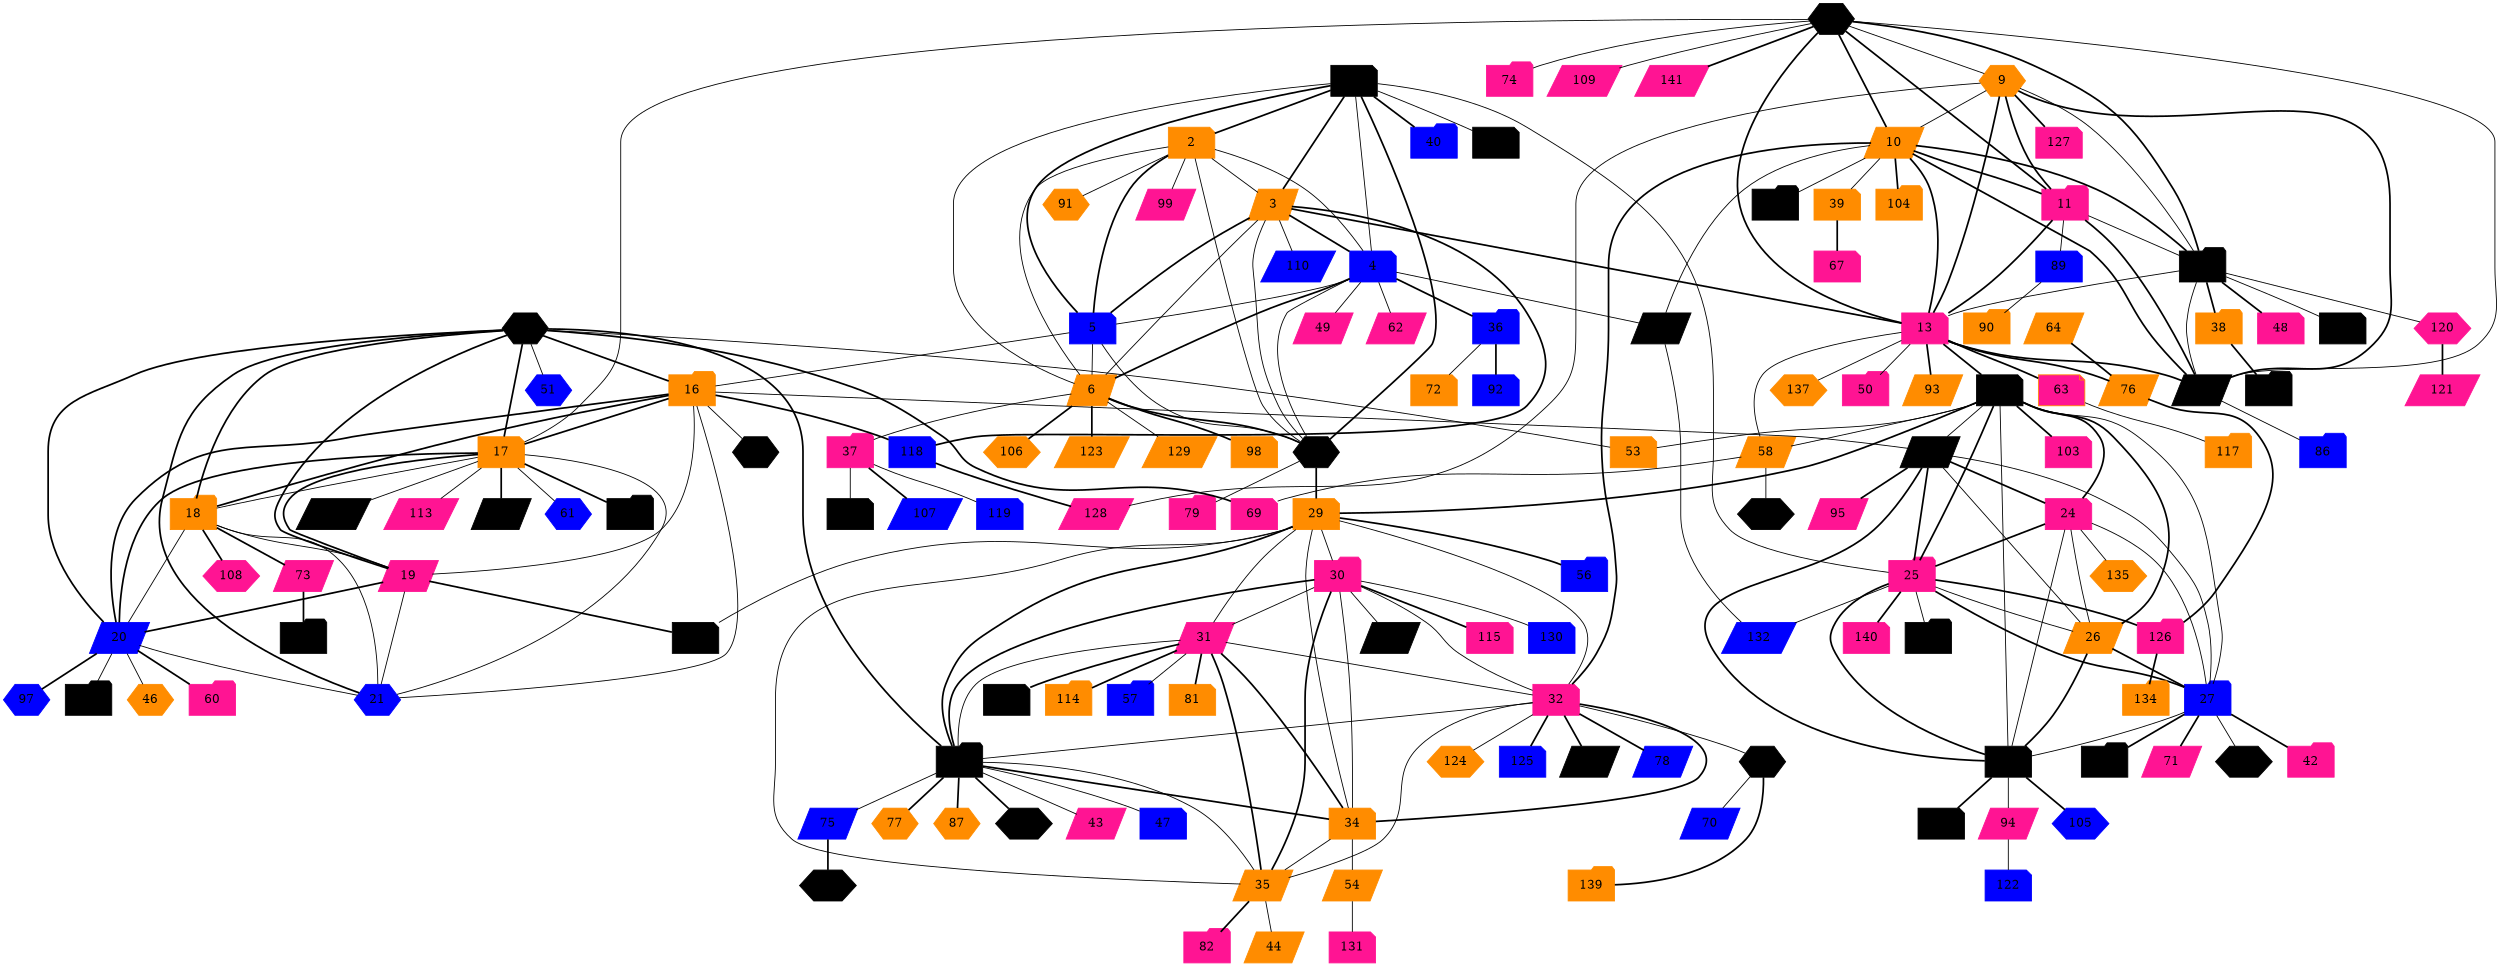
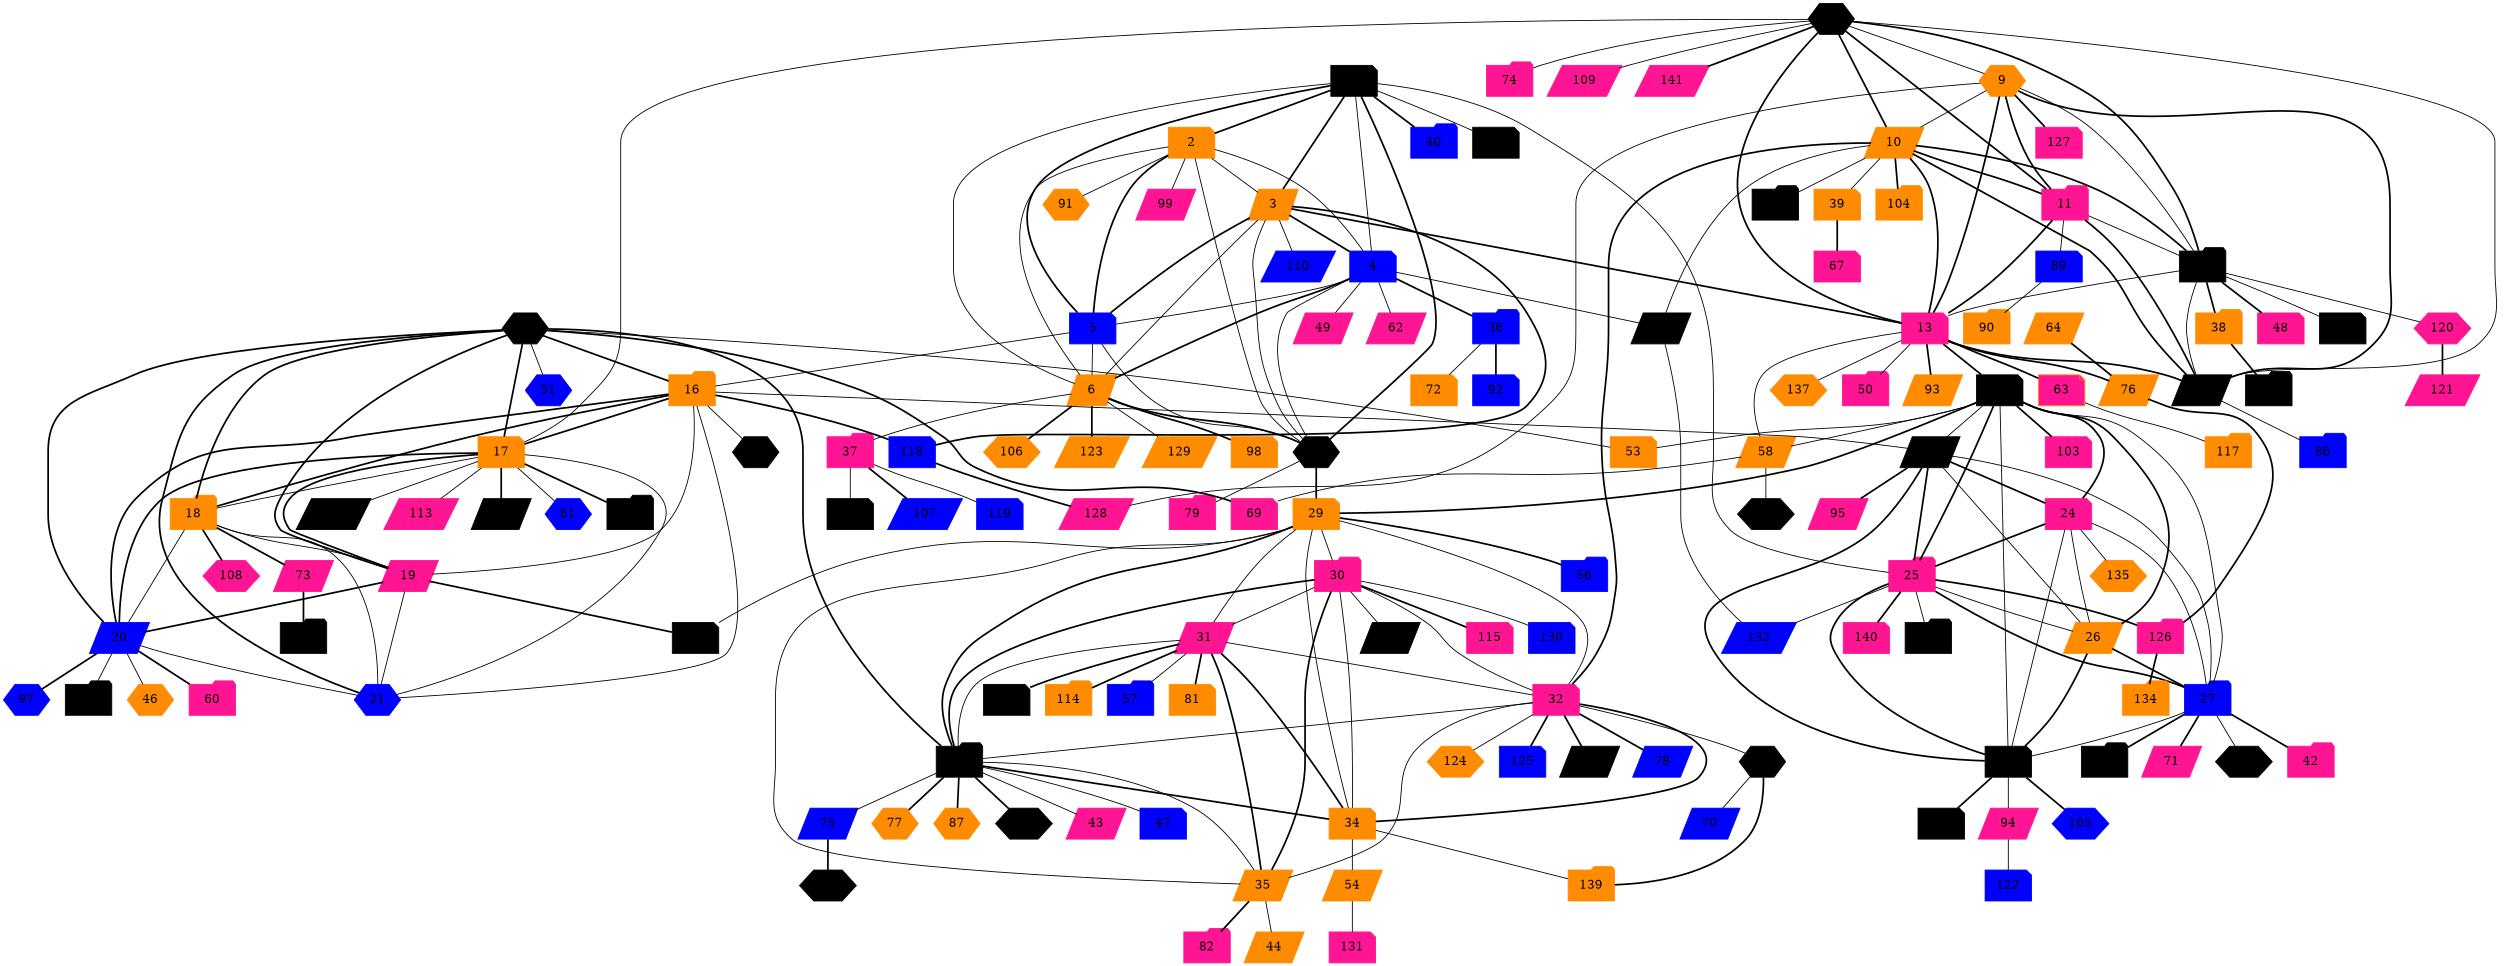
(1308, 855) -> (1472, 855)
